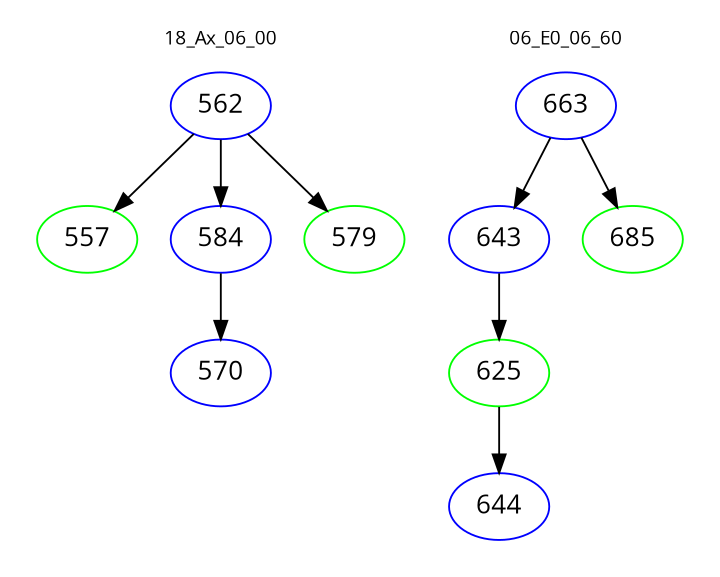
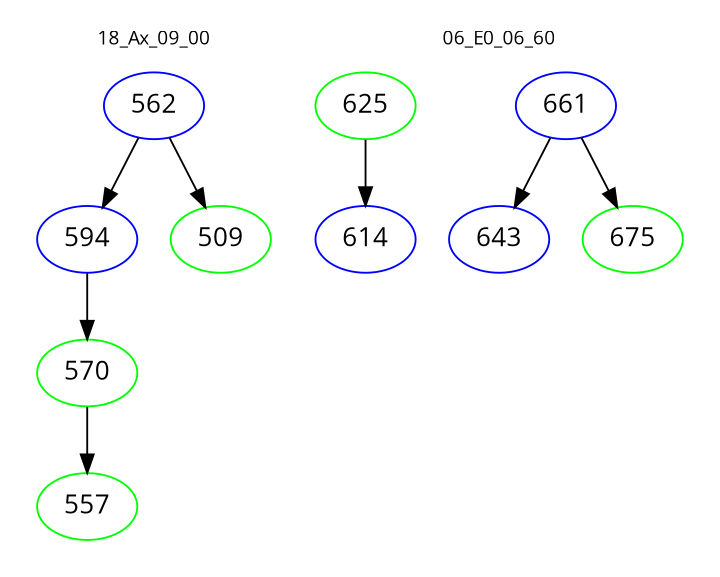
(221, 40) -> (154, 40)
(566, 106) -> (566, 106)
(161, 166) -> (87, 431)
(221, 239) -> (87, 239)
(354, 239) -> (221, 239)
(633, 239) -> (633, 239)
(499, 297) -> none
(221, 373) -> (87, 373)
(499, 507) -> (366, 239)
